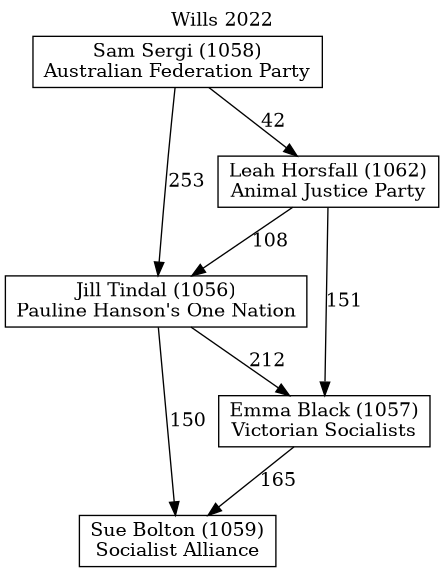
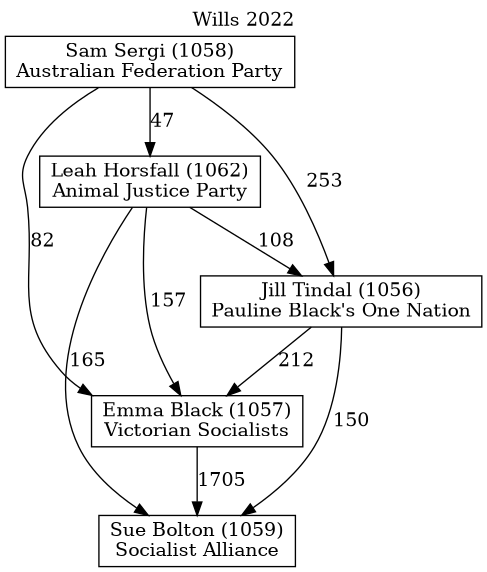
(274, 122) -> (163, 122)
none -> (29, 230)
(156, 301) -> (341, 301)
(345, 301) -> (169, 301)
none -> (68, 363)
(279, 481) -> (222, 481)
